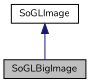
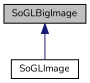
(45, 47) -> (45, 47)
